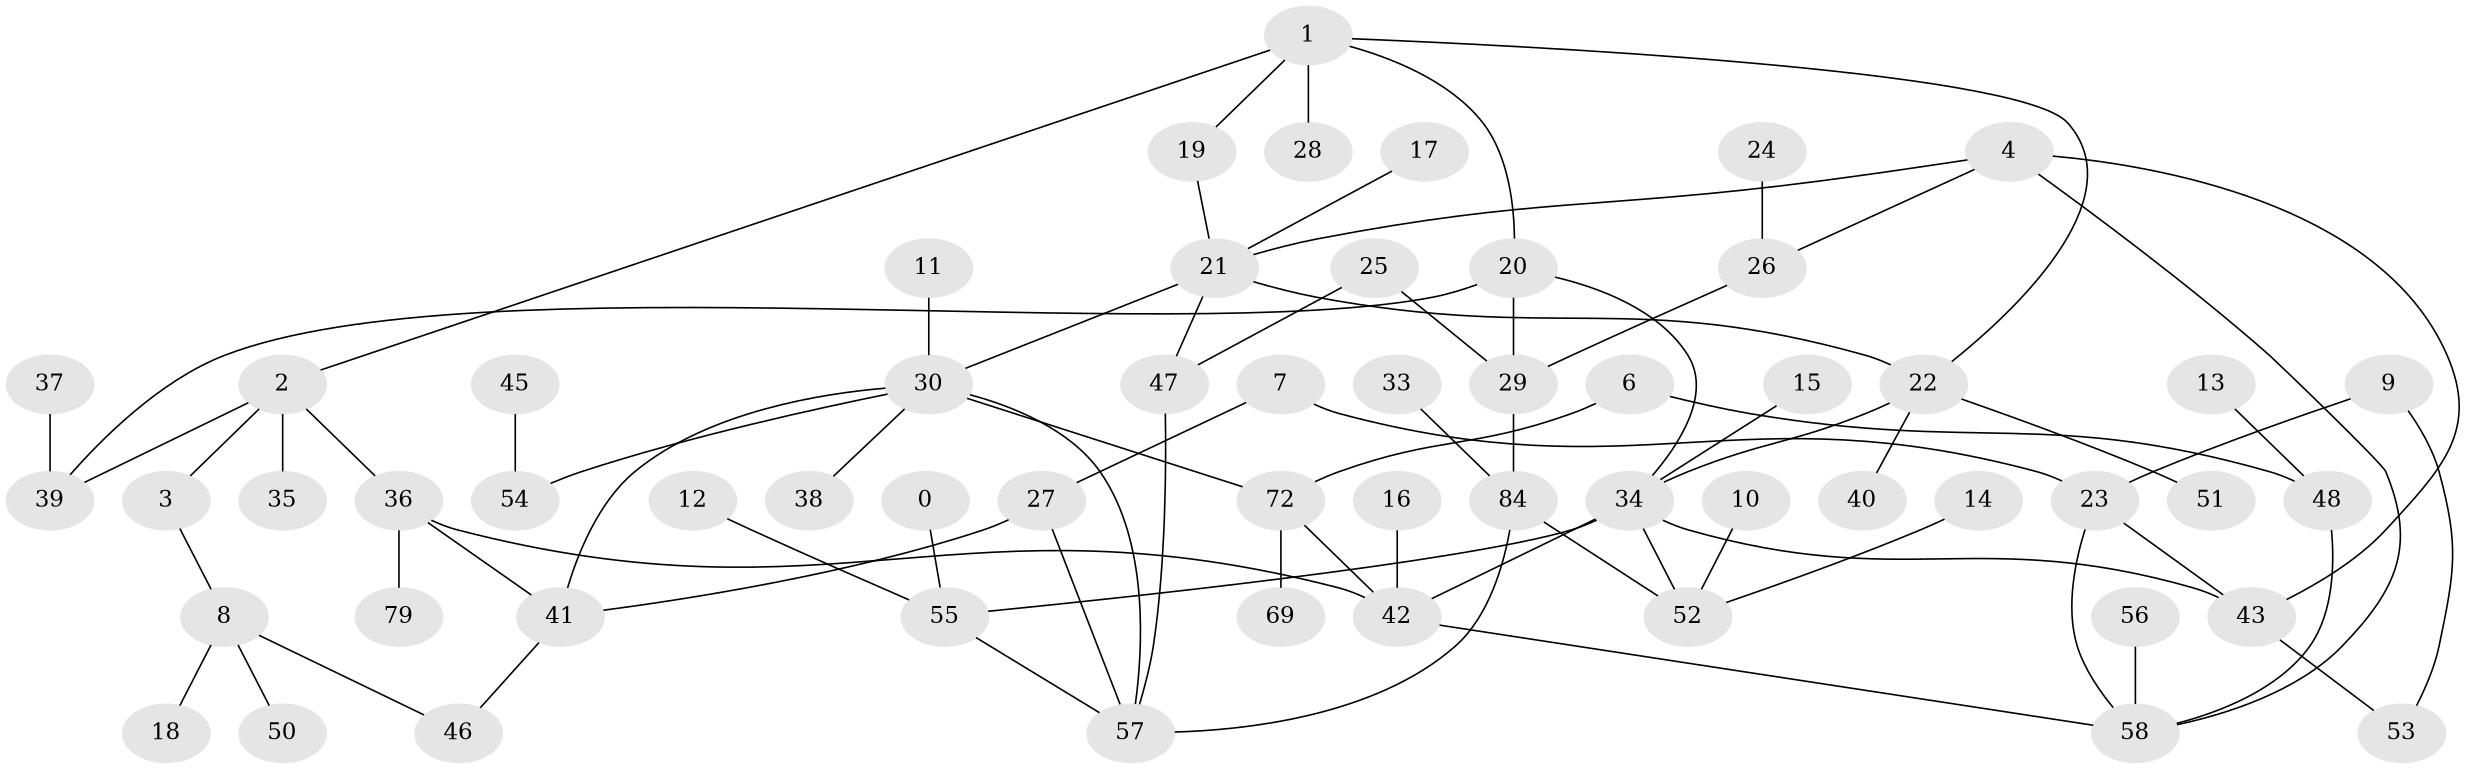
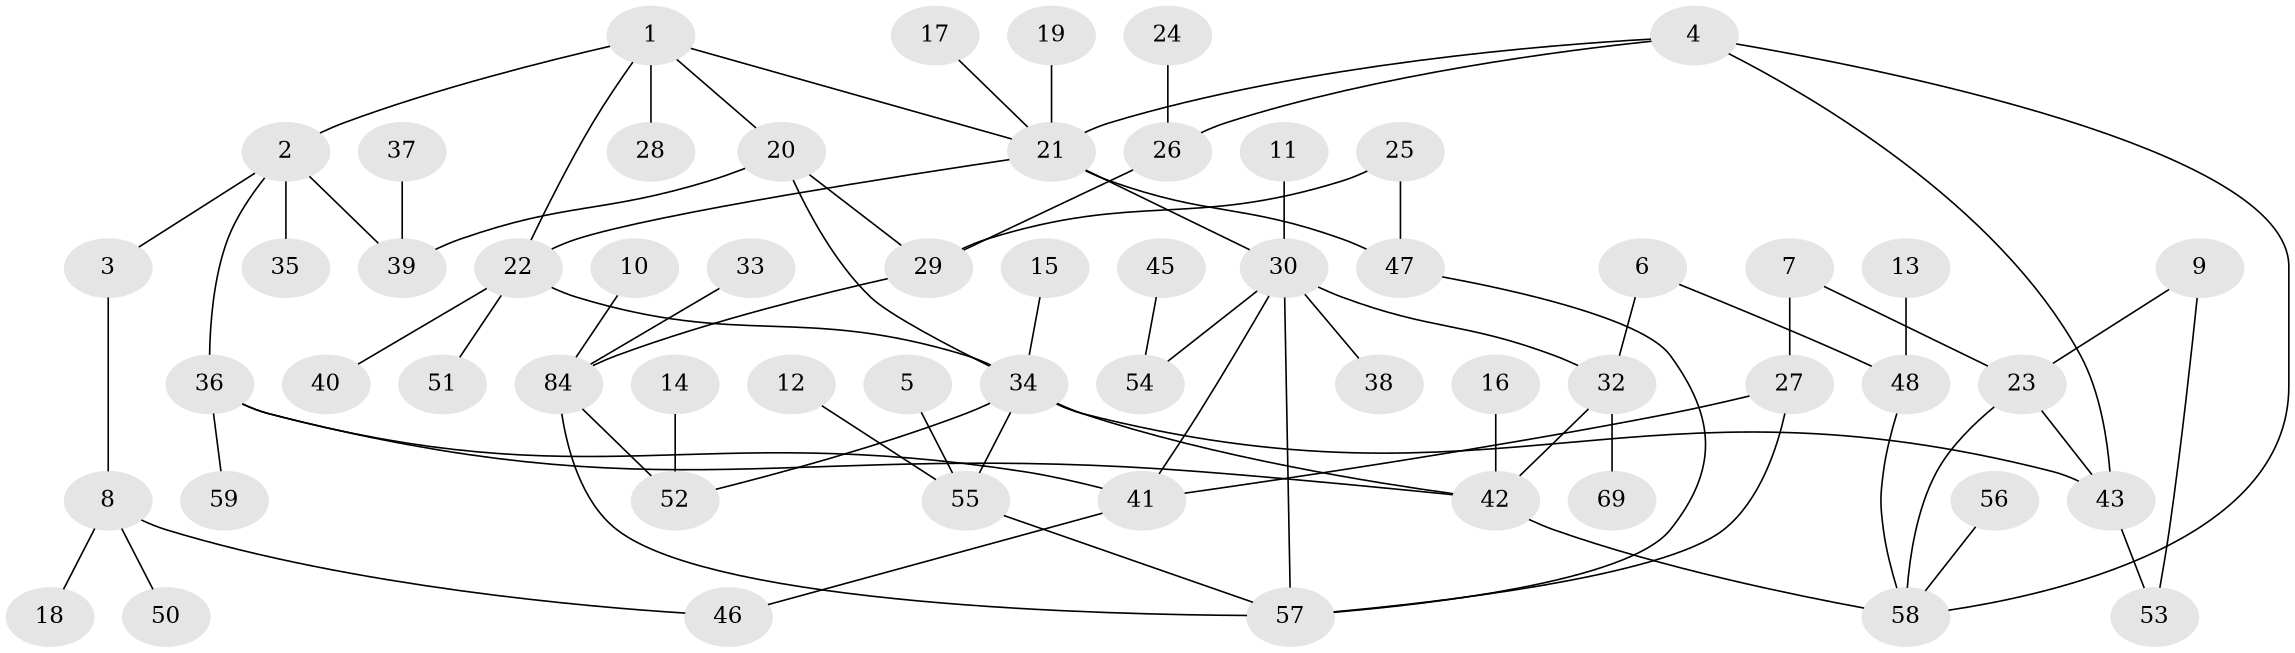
(1250, 94) -> (851, 94)
(926, 501) -> (908, 384)
(1281, 501) -> (1612, 384)
(1717, 559) -> (597, 326)
(399, 617) -> (225, 501)
